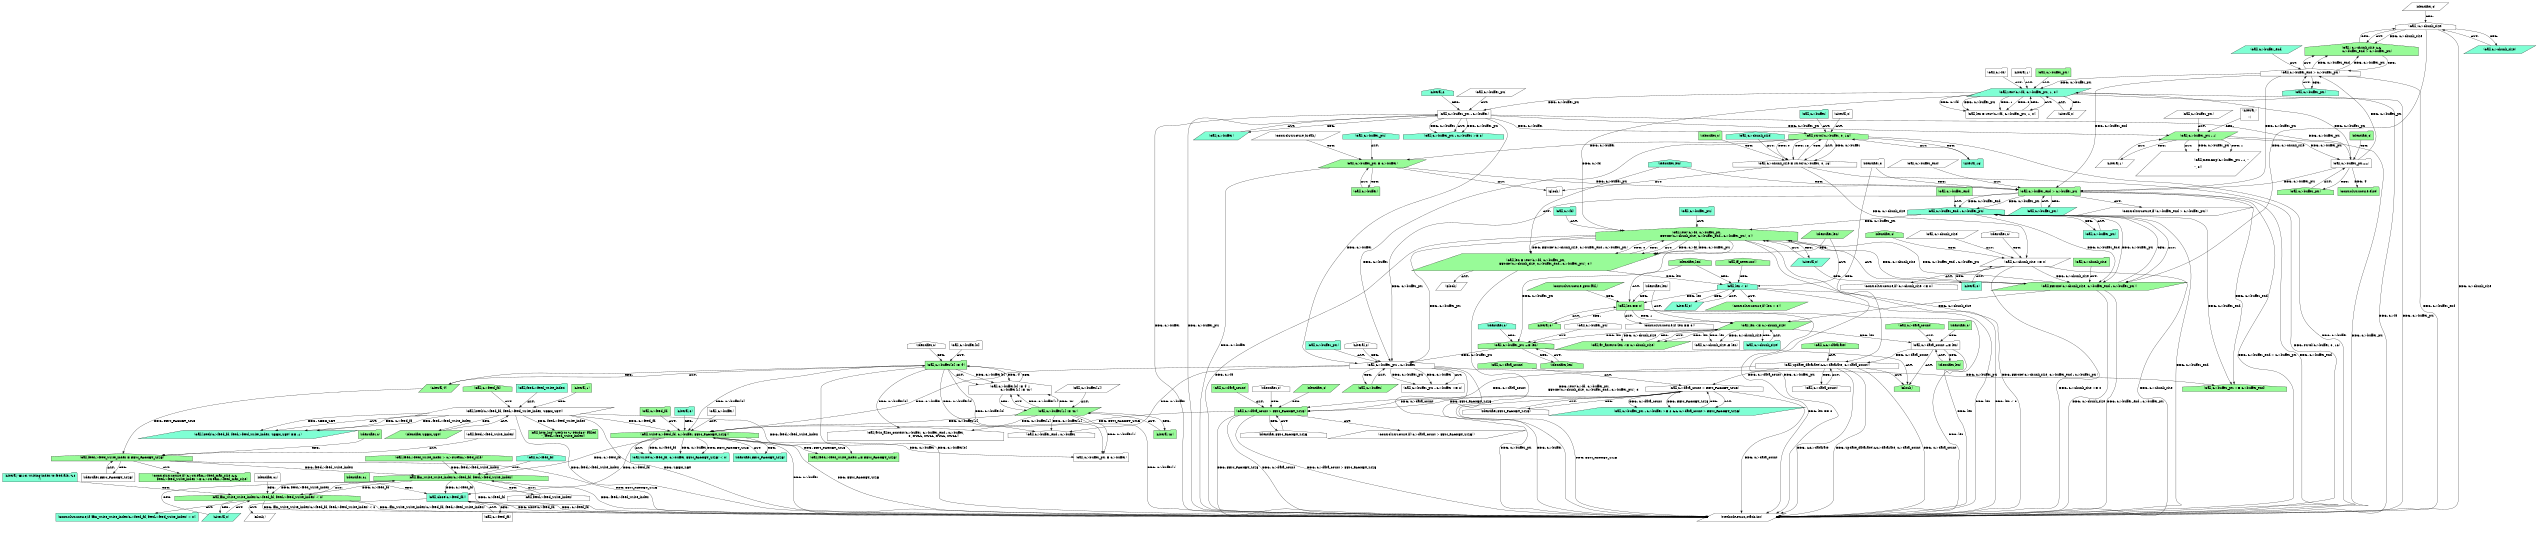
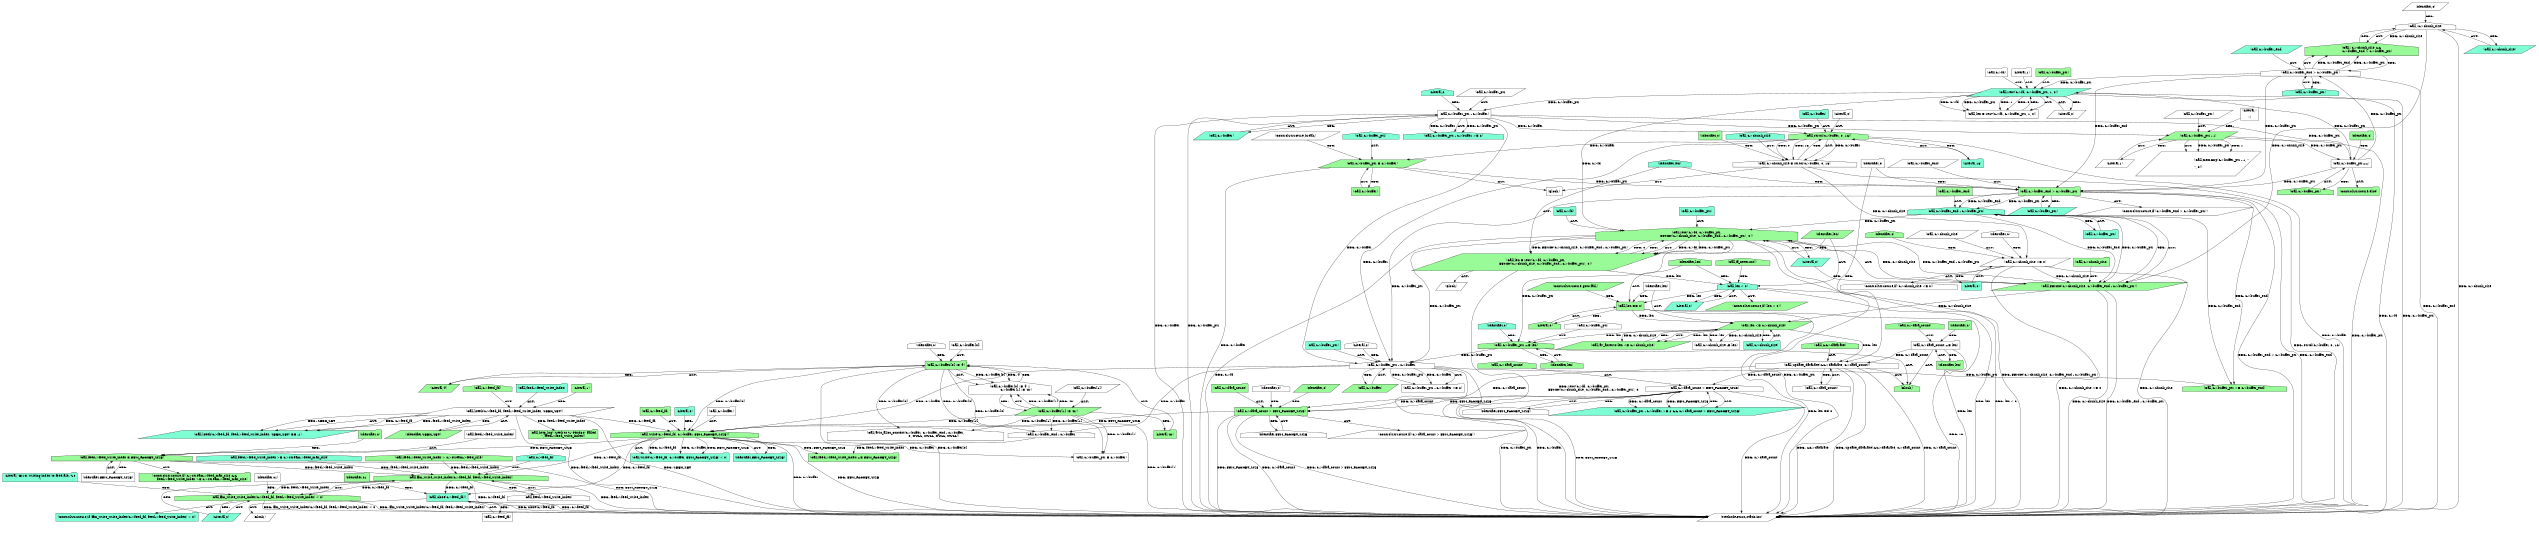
(2361, 182) -> (2361, 182)
(1647, 316) -> (1647, 316)
(1669, 326) -> none
(1851, 336) -> (1841, 338)
(265, 398) -> (420, 450)
(1132, 417) -> (1085, 372)
(722, 420) -> (943, 442)
(1956, 435) -> (1956, 435)
none -> (279, 458)
(2176, 478) -> none
